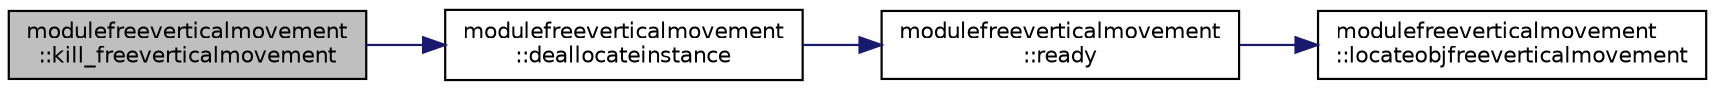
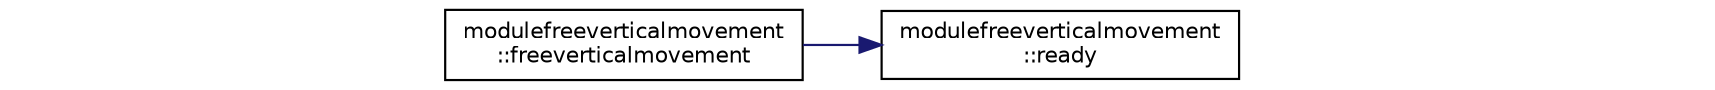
(188, 45) -> none
(624, 45) -> (624, 45)
(1512, 45) -> none
